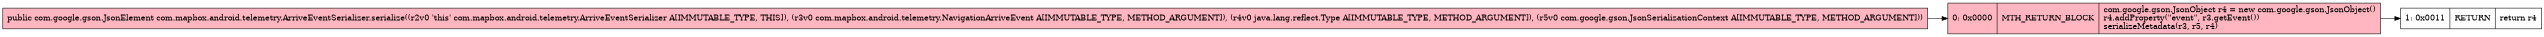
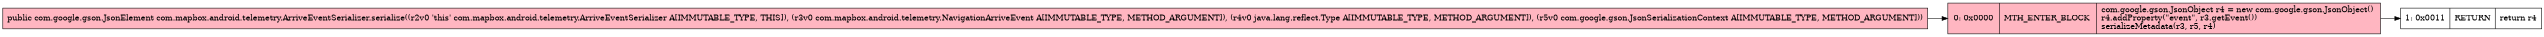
(2048, 18) -> (2047, 18)
